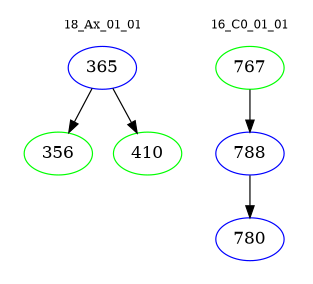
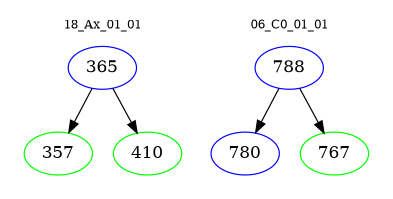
(250, 26) -> (290, 26)
(250, 105) -> (309, 105)
(58, 154) -> (58, 154)
